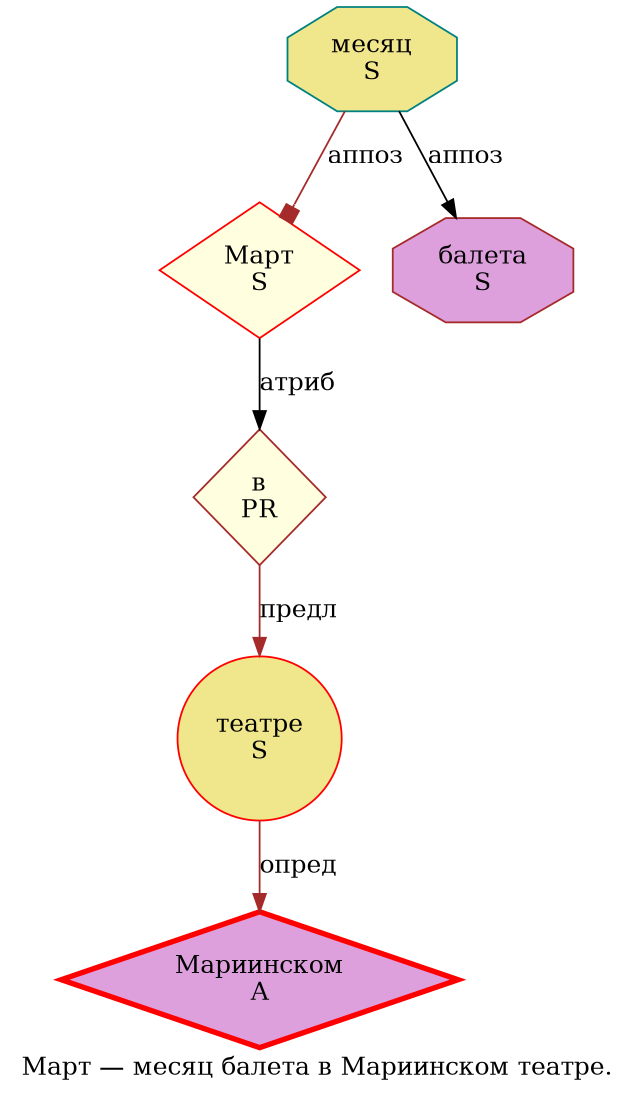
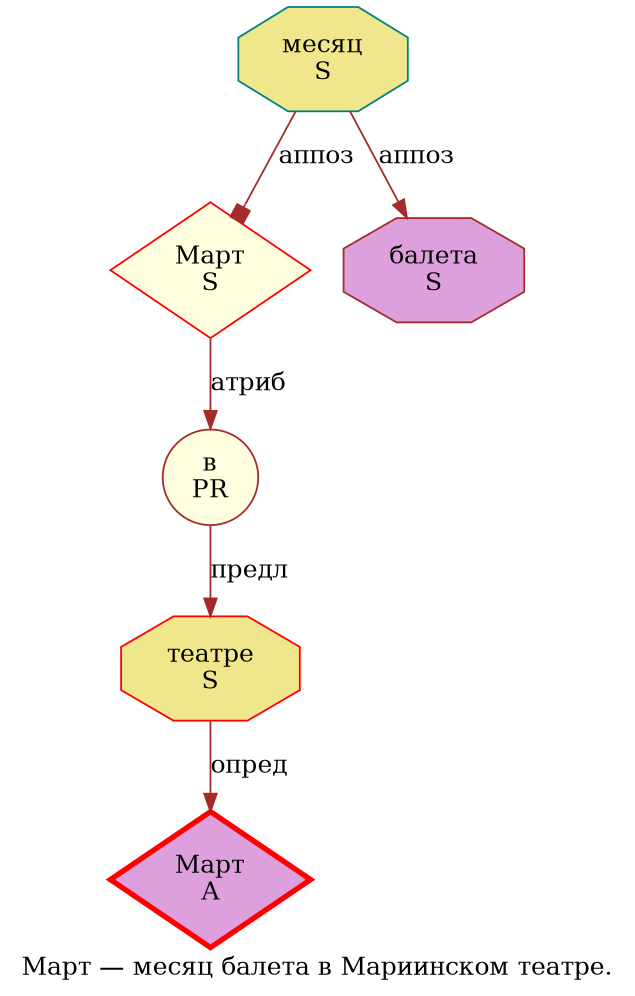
(423, 157) -> (374, 157)
(260, 375) -> (210, 374)
(260, 497) -> (210, 477)
(260, 738) -> (210, 669)
(260, 980) -> (210, 880)
